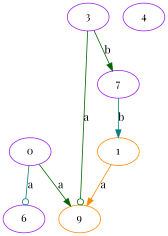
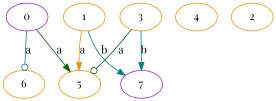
(88, 17) -> (141, 17)
(144, 17) -> (196, 17)
none -> (252, 17)
(102, 47) -> (141, 47)
(118, 114) -> (100, 54)
(24, 219) -> (24, 84)
(80, 219) -> (80, 84)
